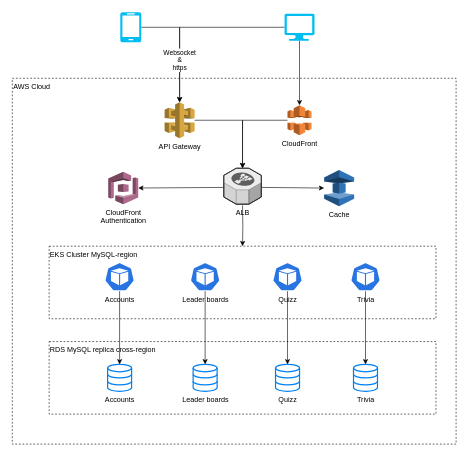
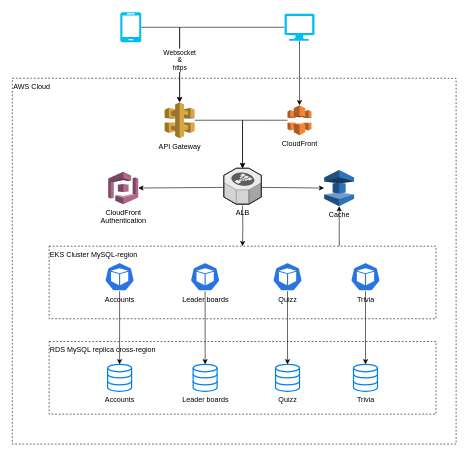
none -> (339, 211)
